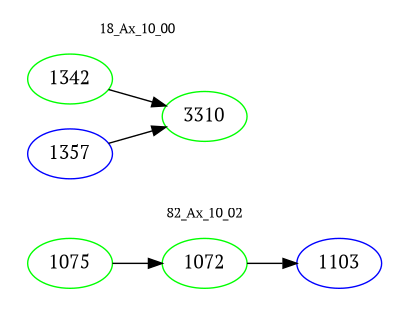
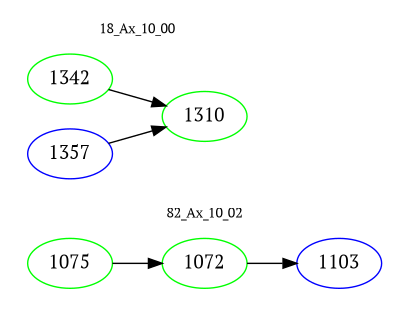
(205, 116) -> (205, 116)
